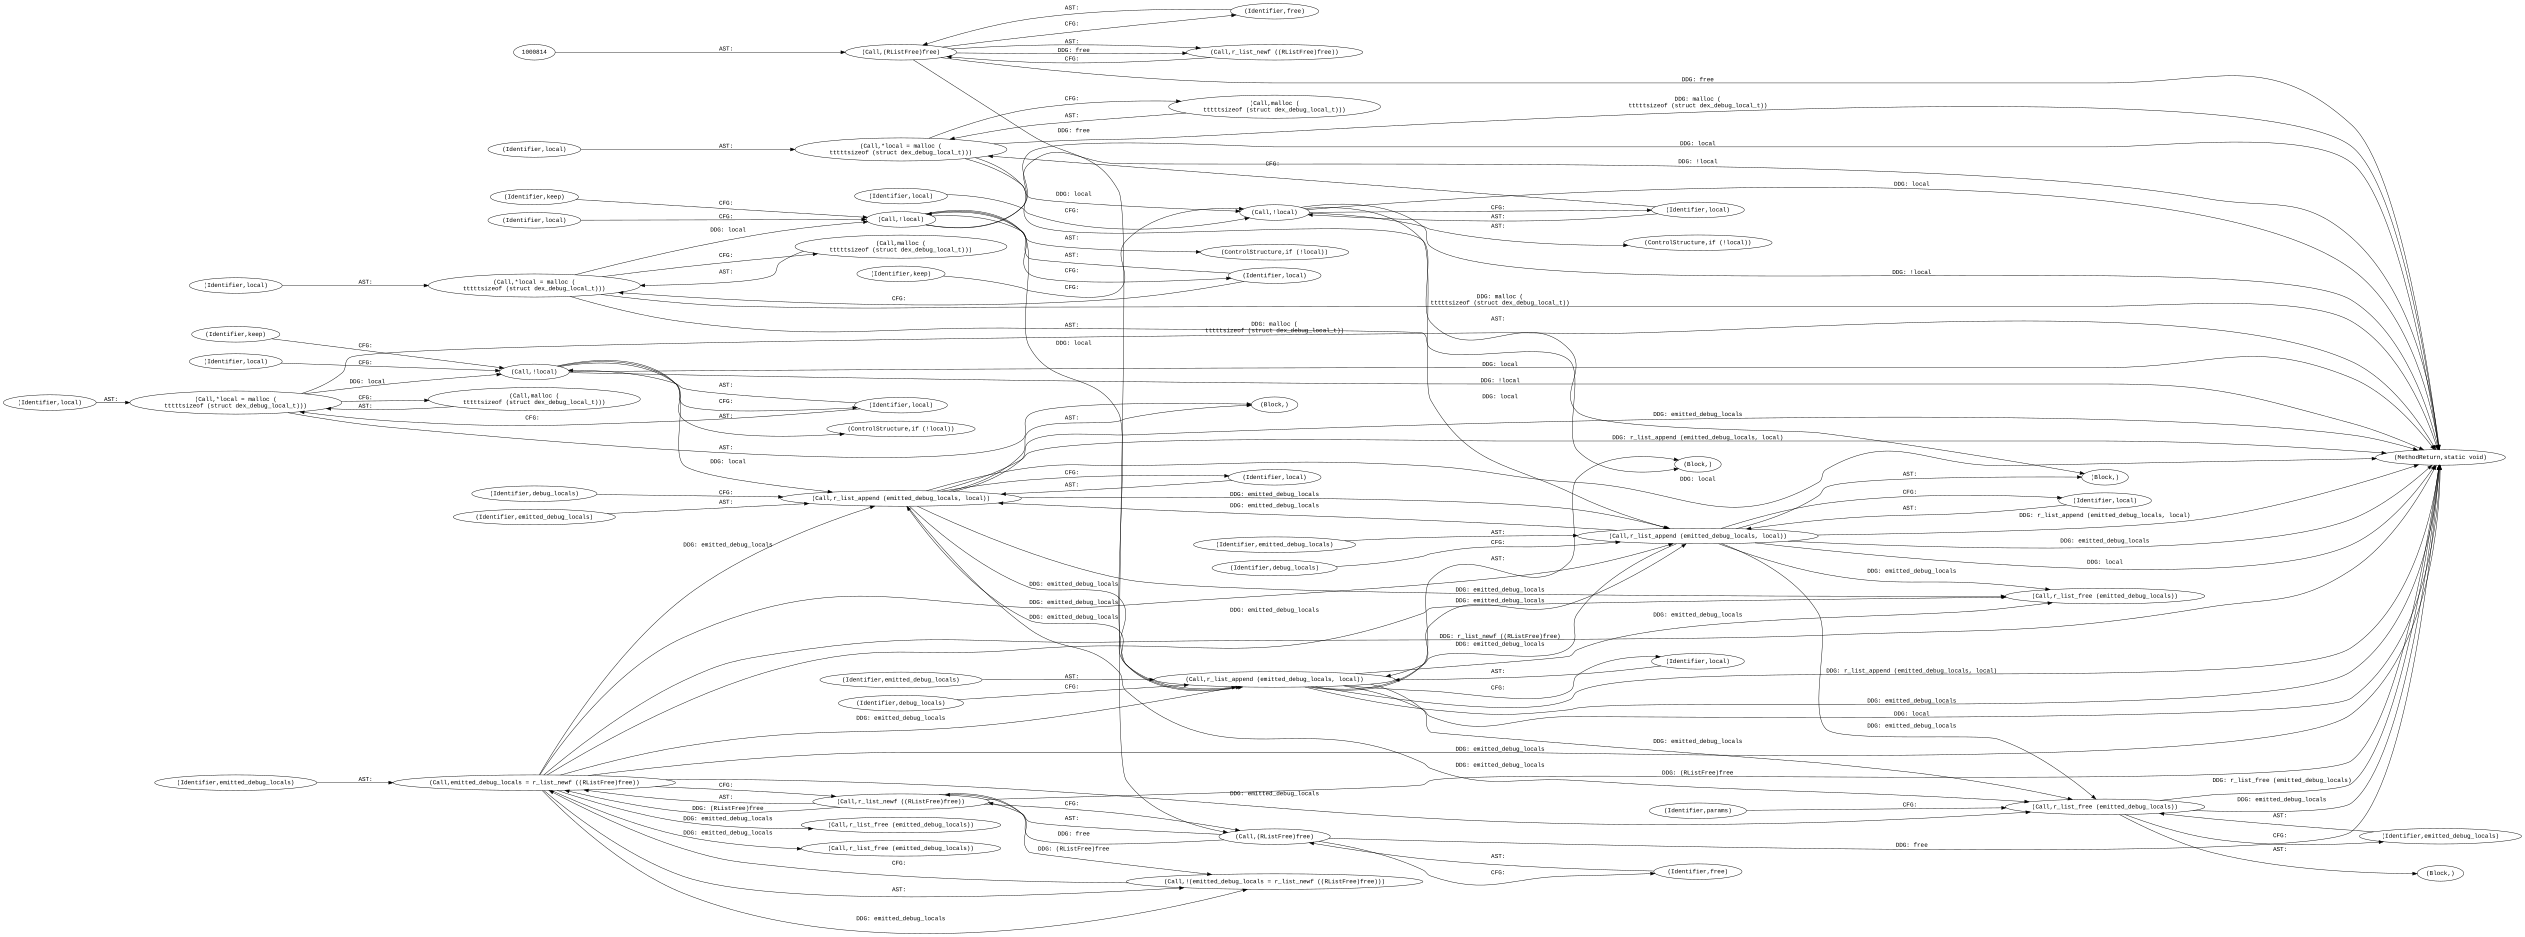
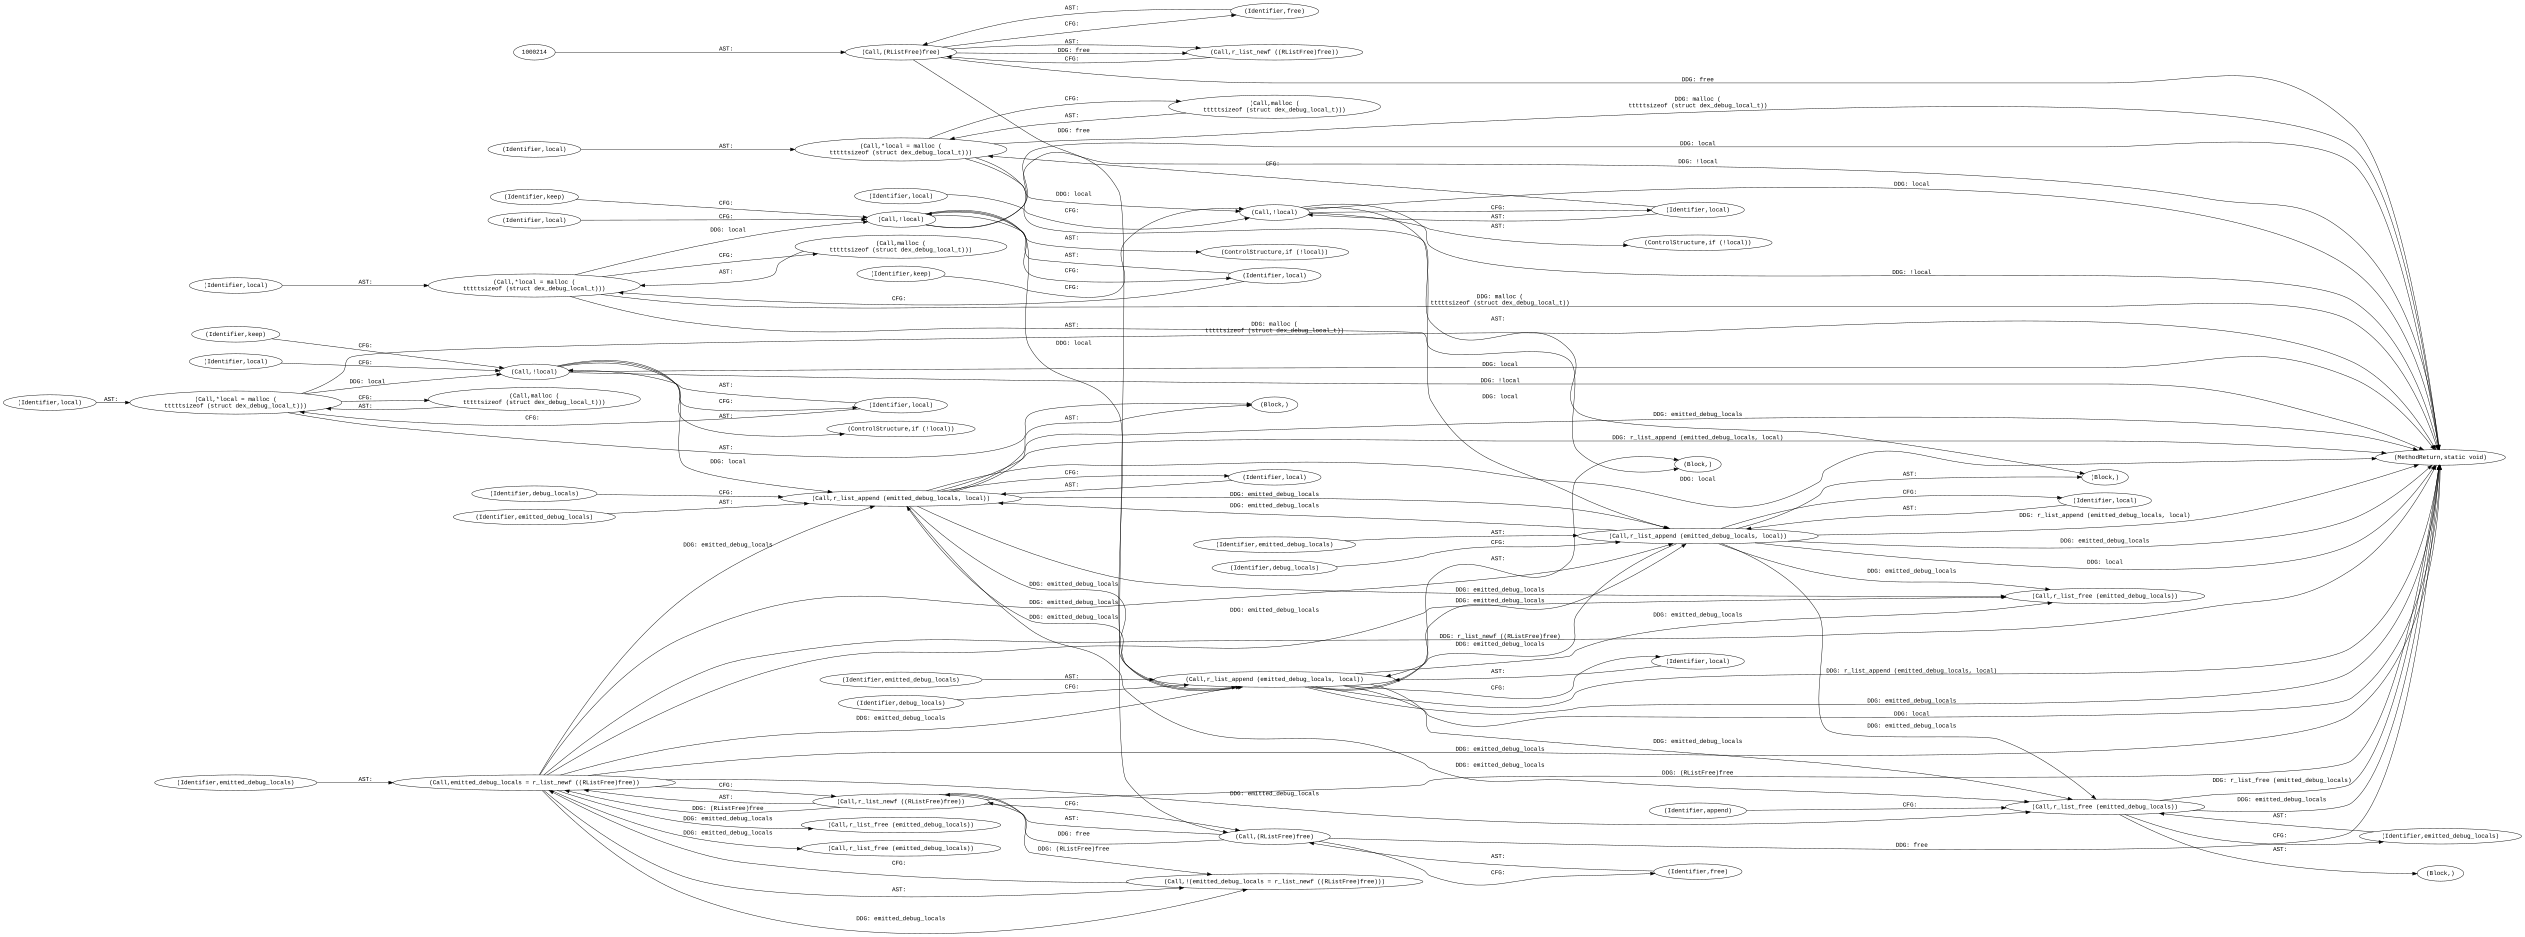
(534, 52) -> (534, 52)
(1698, 811) -> (1698, 811)
